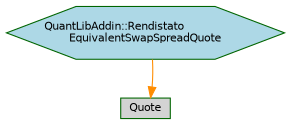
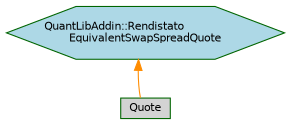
(153, 73) -> (139, 84)
